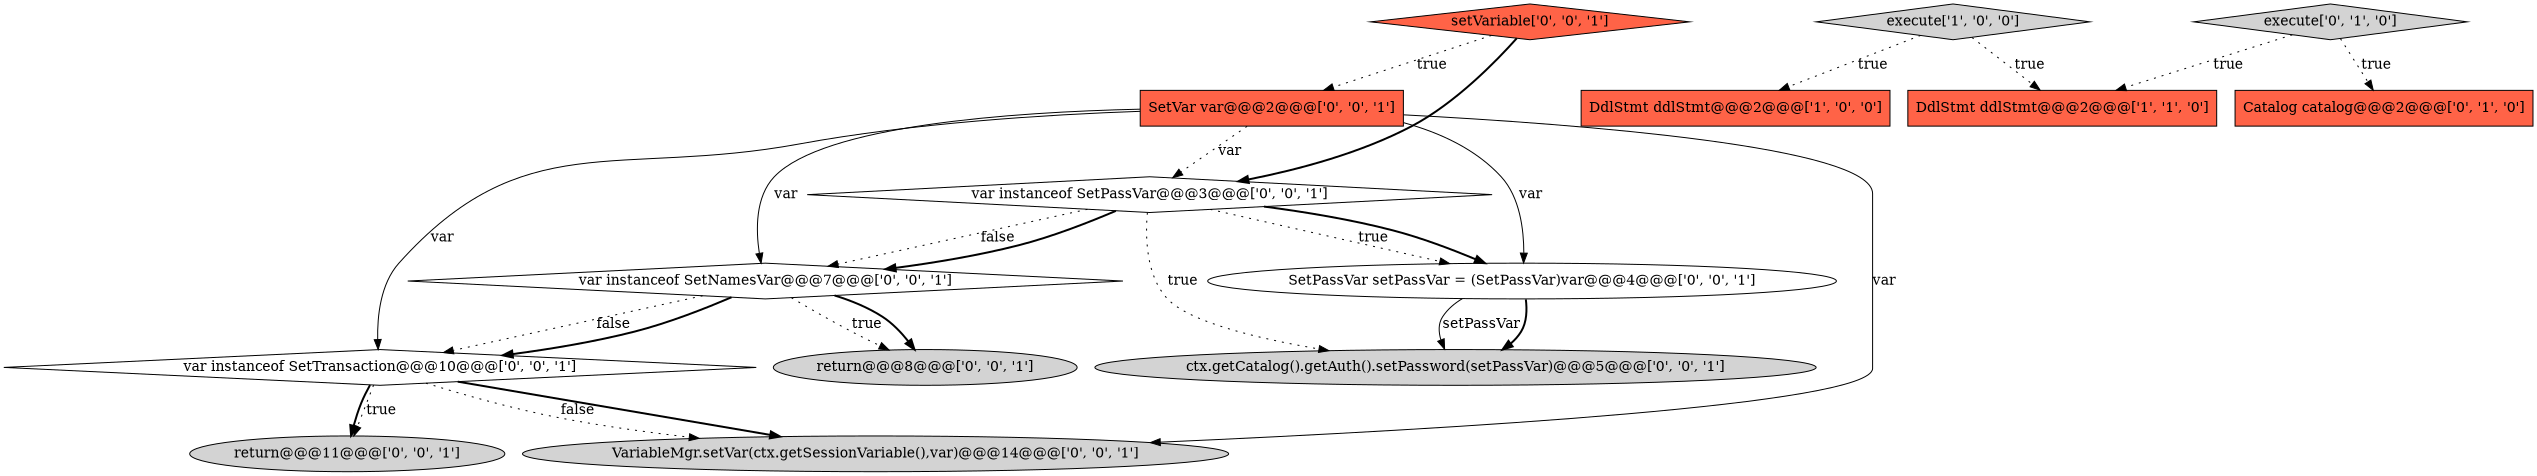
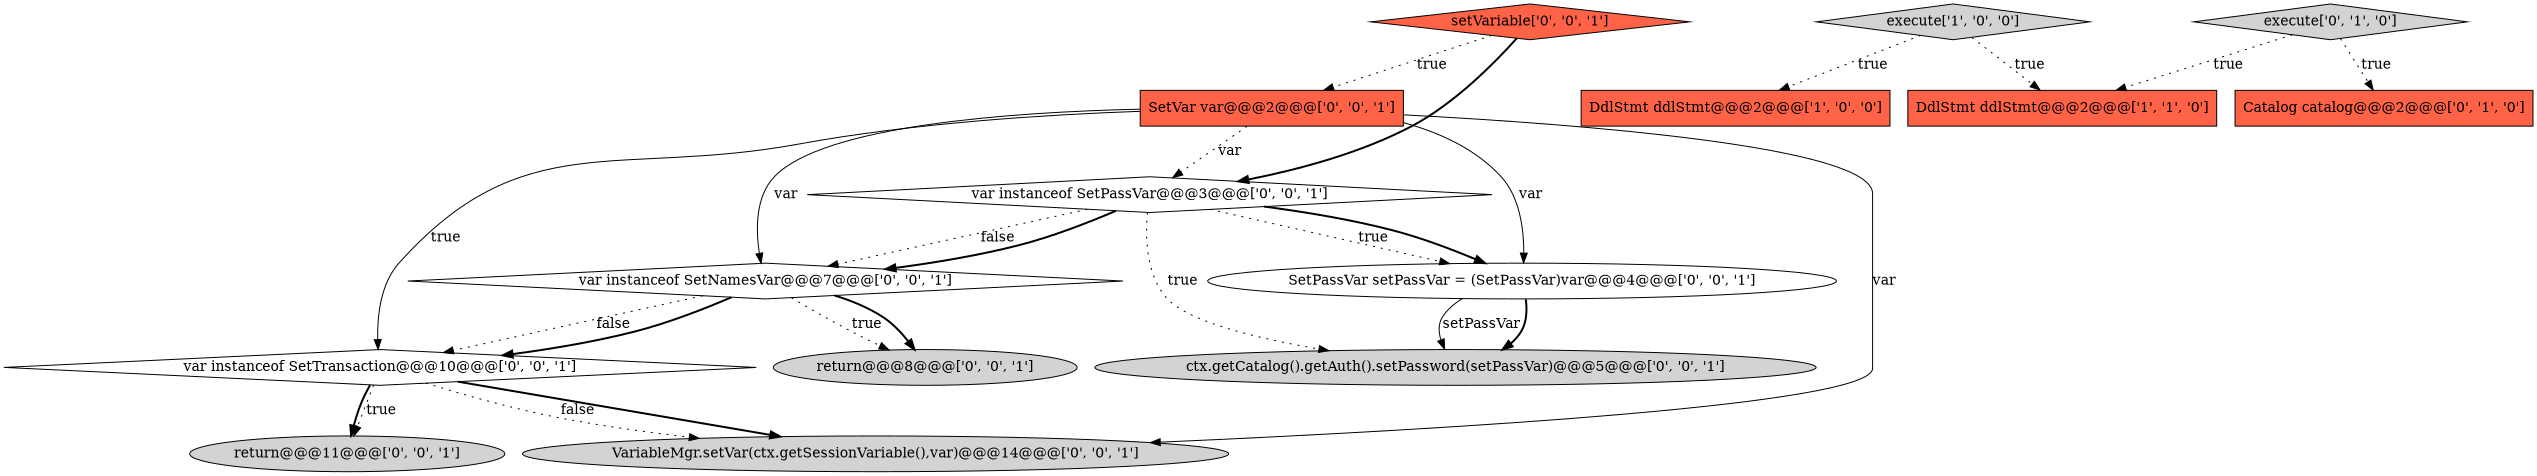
(443, 238) -> (446, 238)
